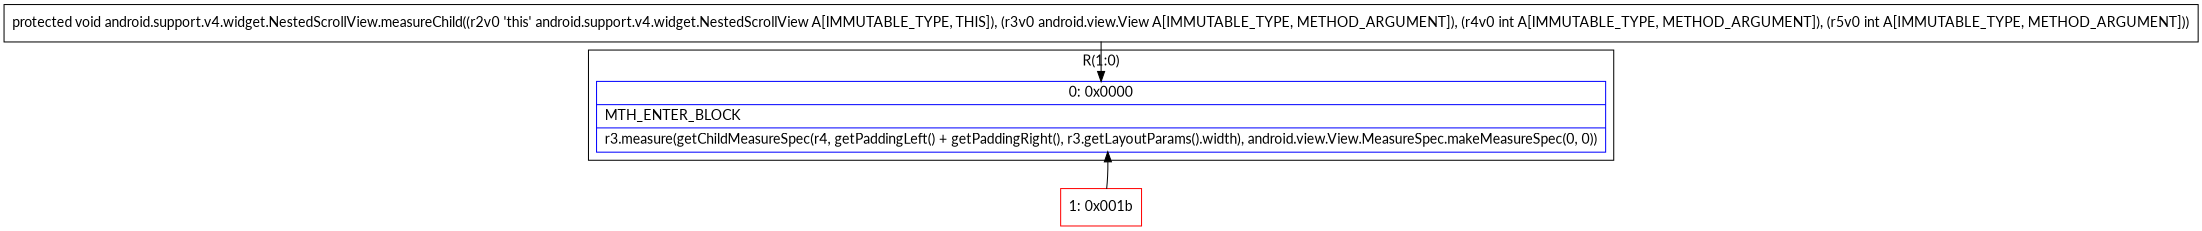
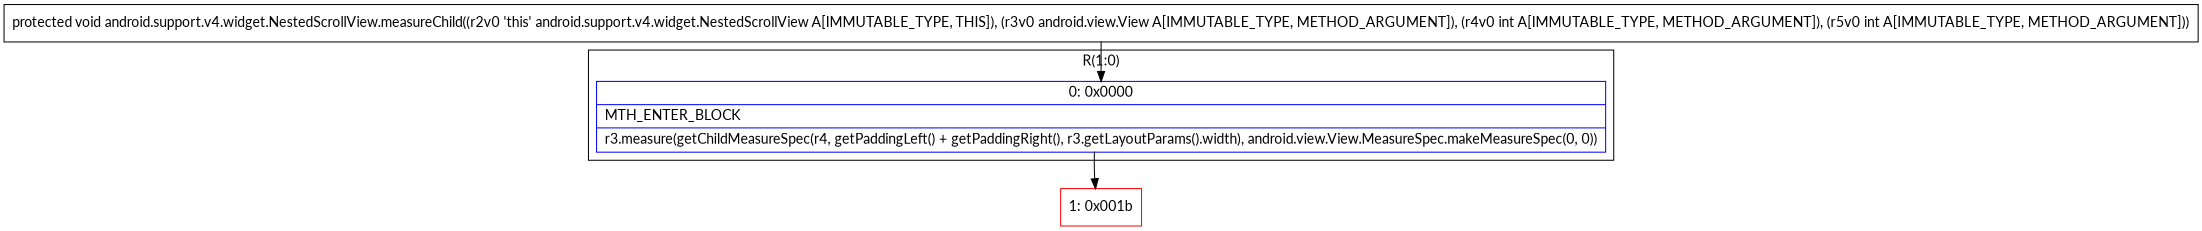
(1108, 175) -> (1094, 167)
